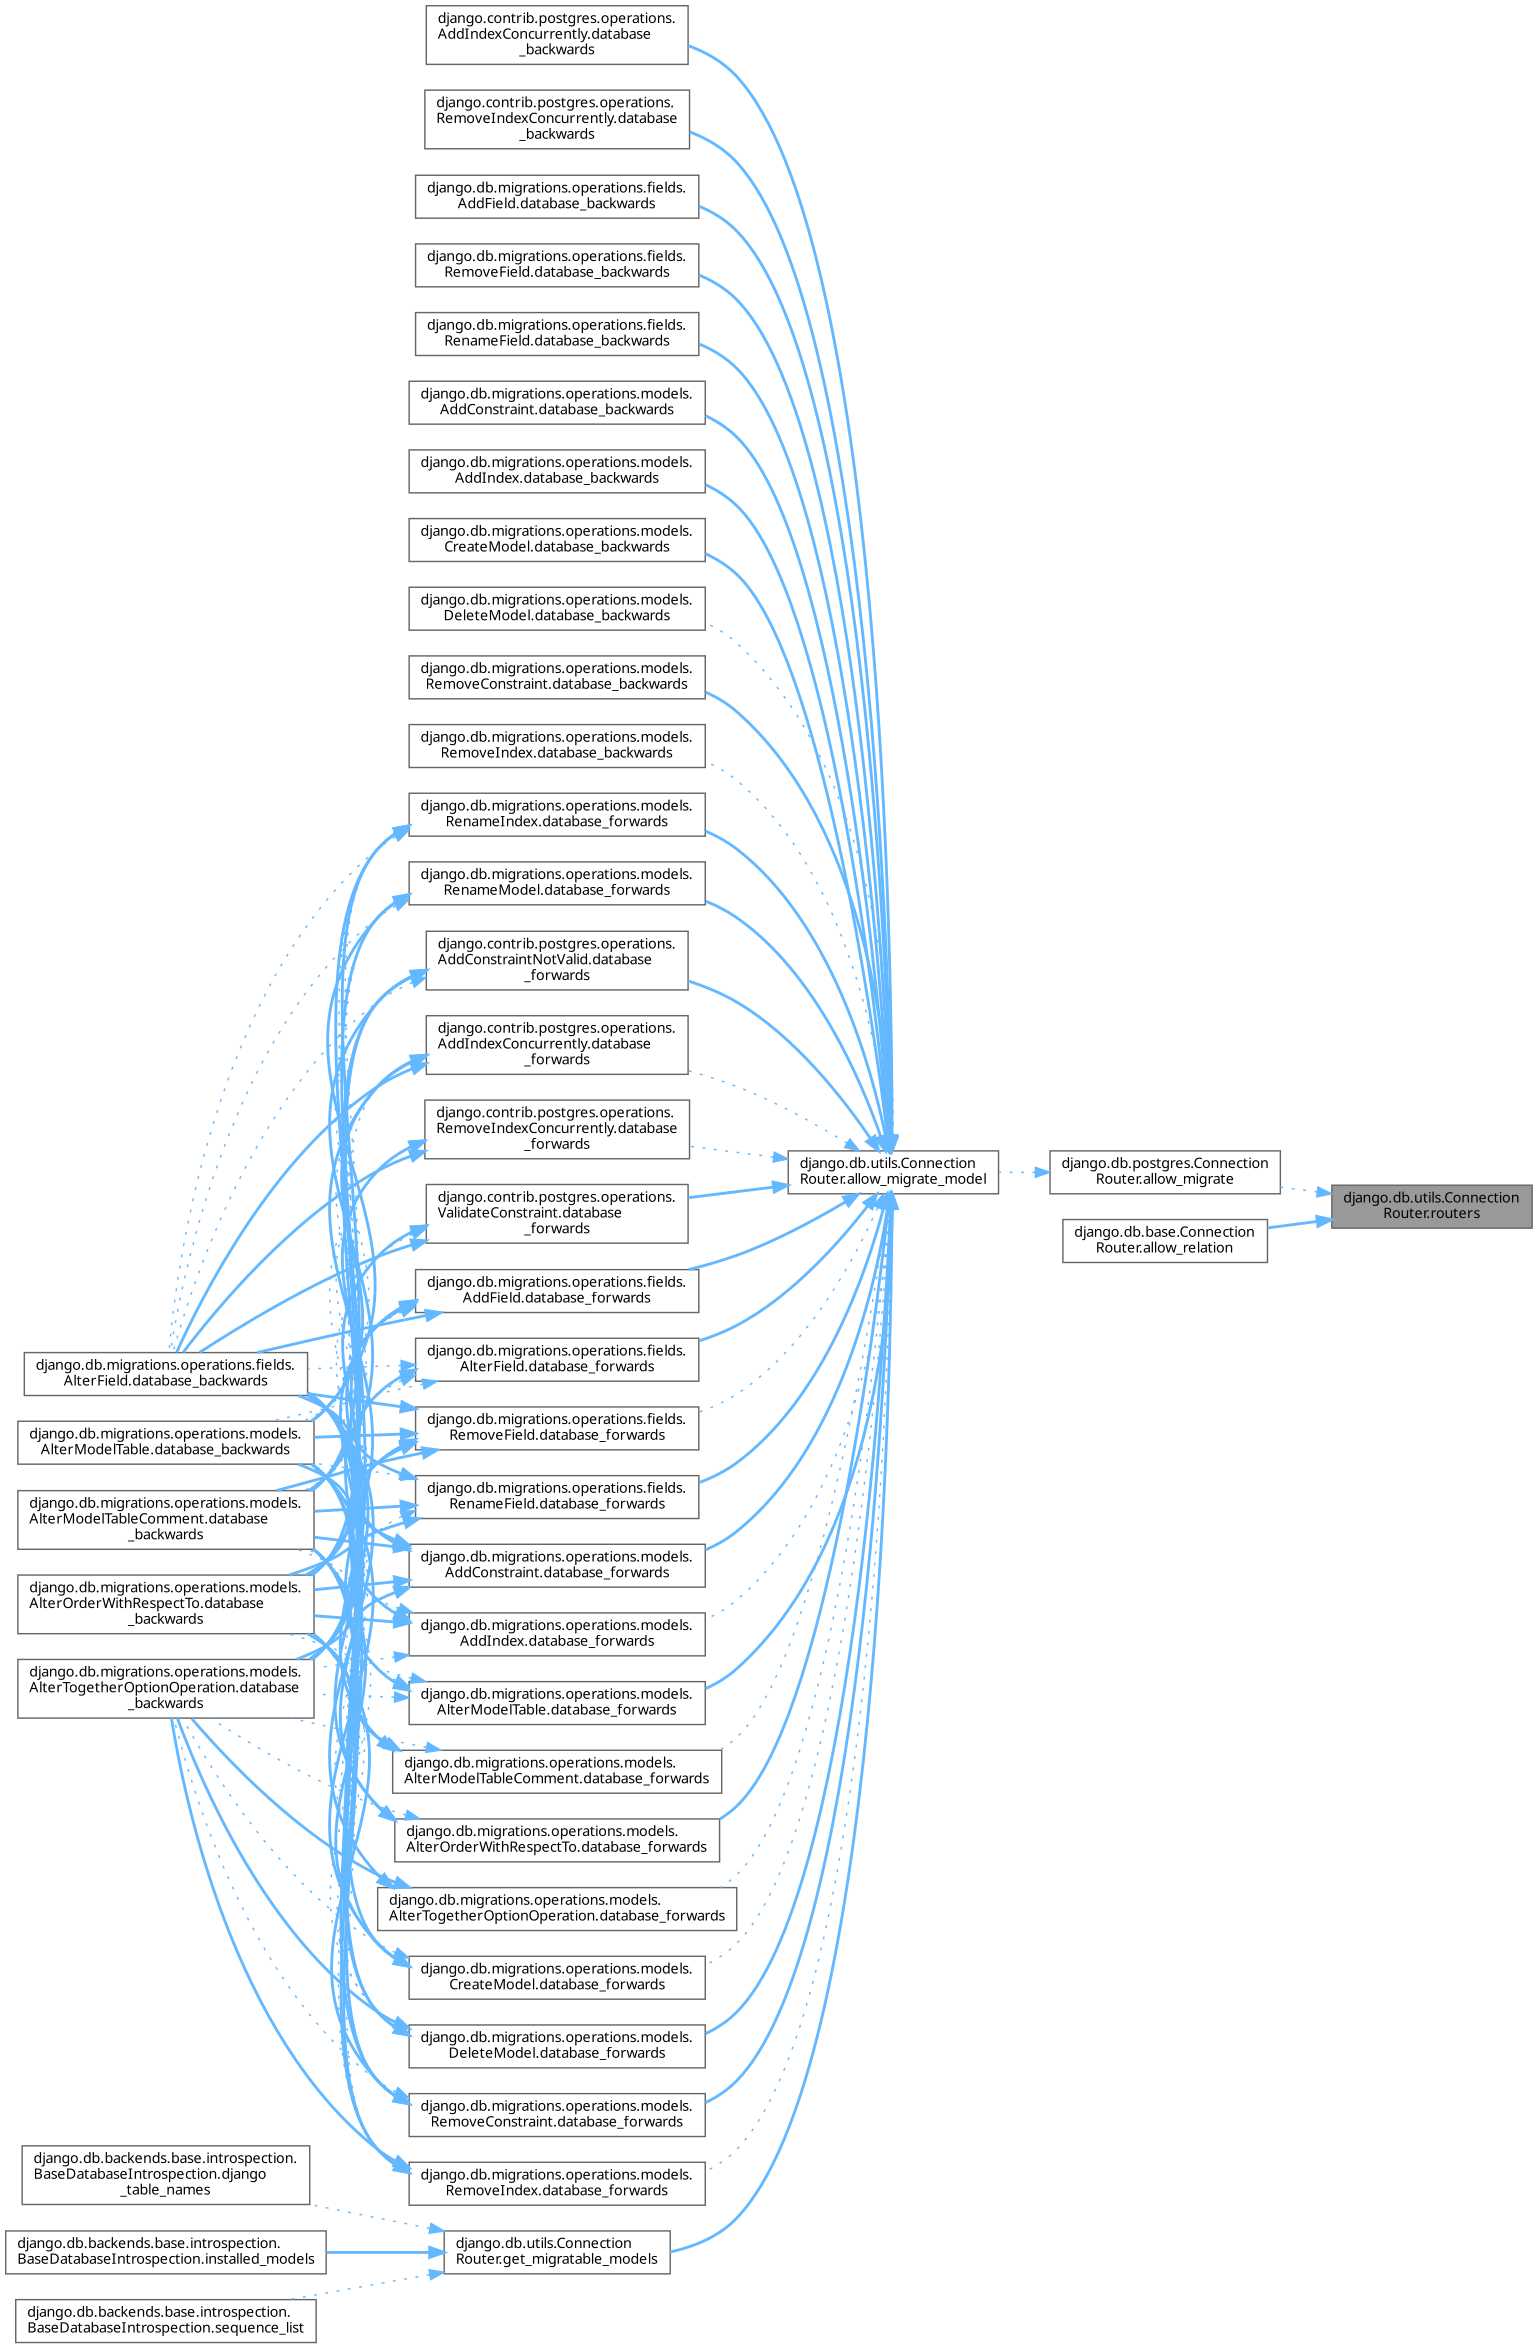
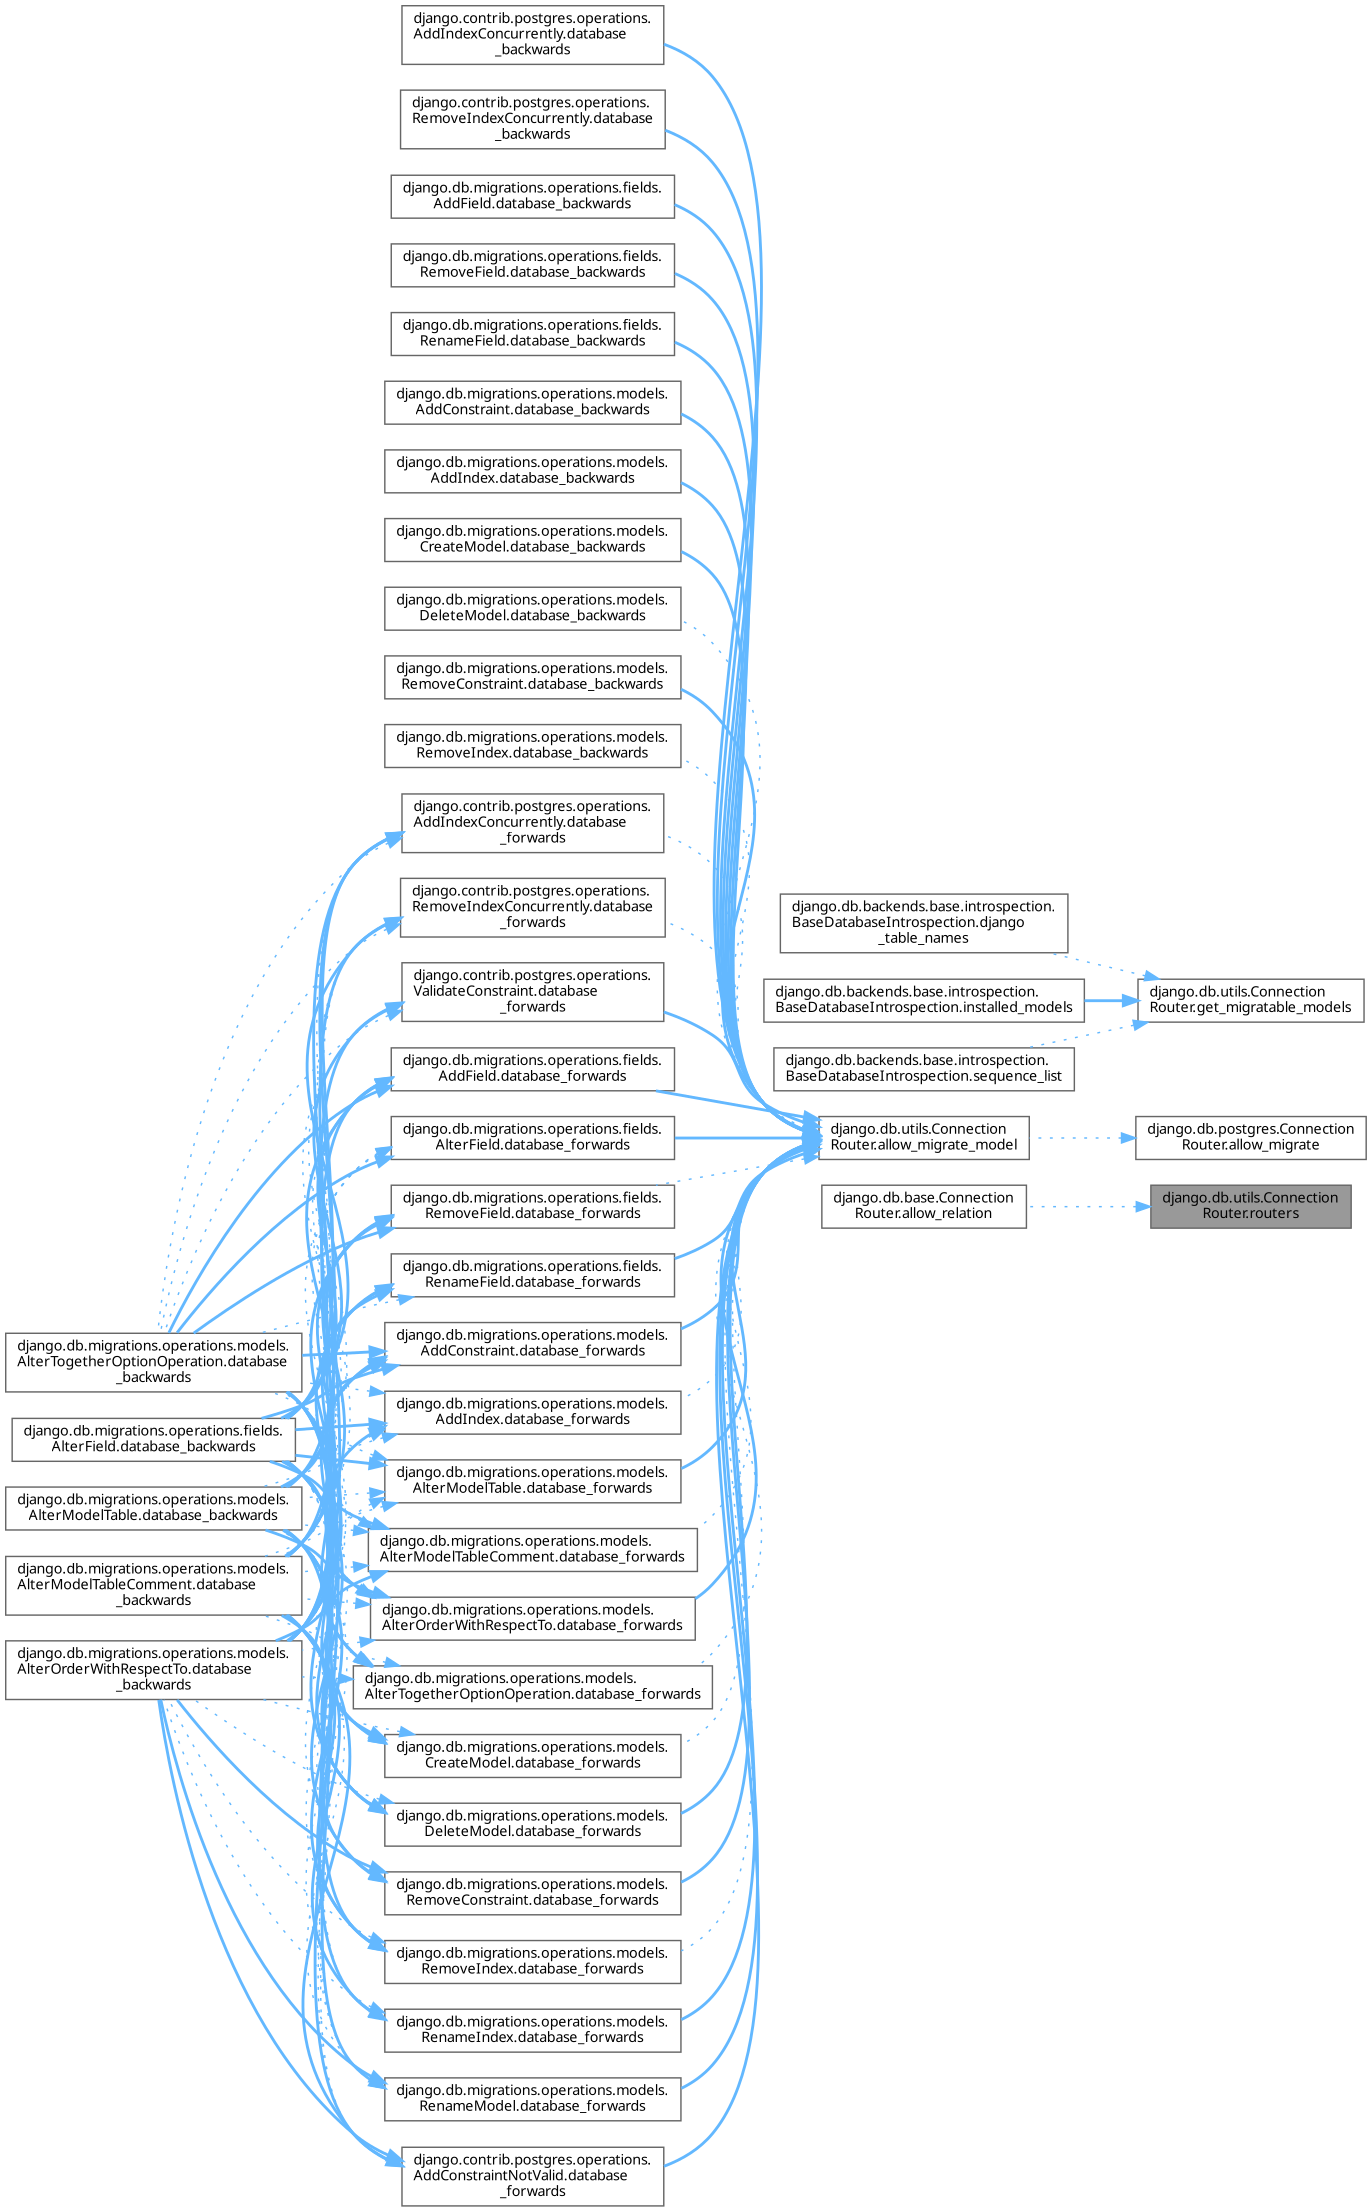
(1299, 1190) -> none
(1292, 1225) -> (1081, 1207)
(862, 1762) -> none
